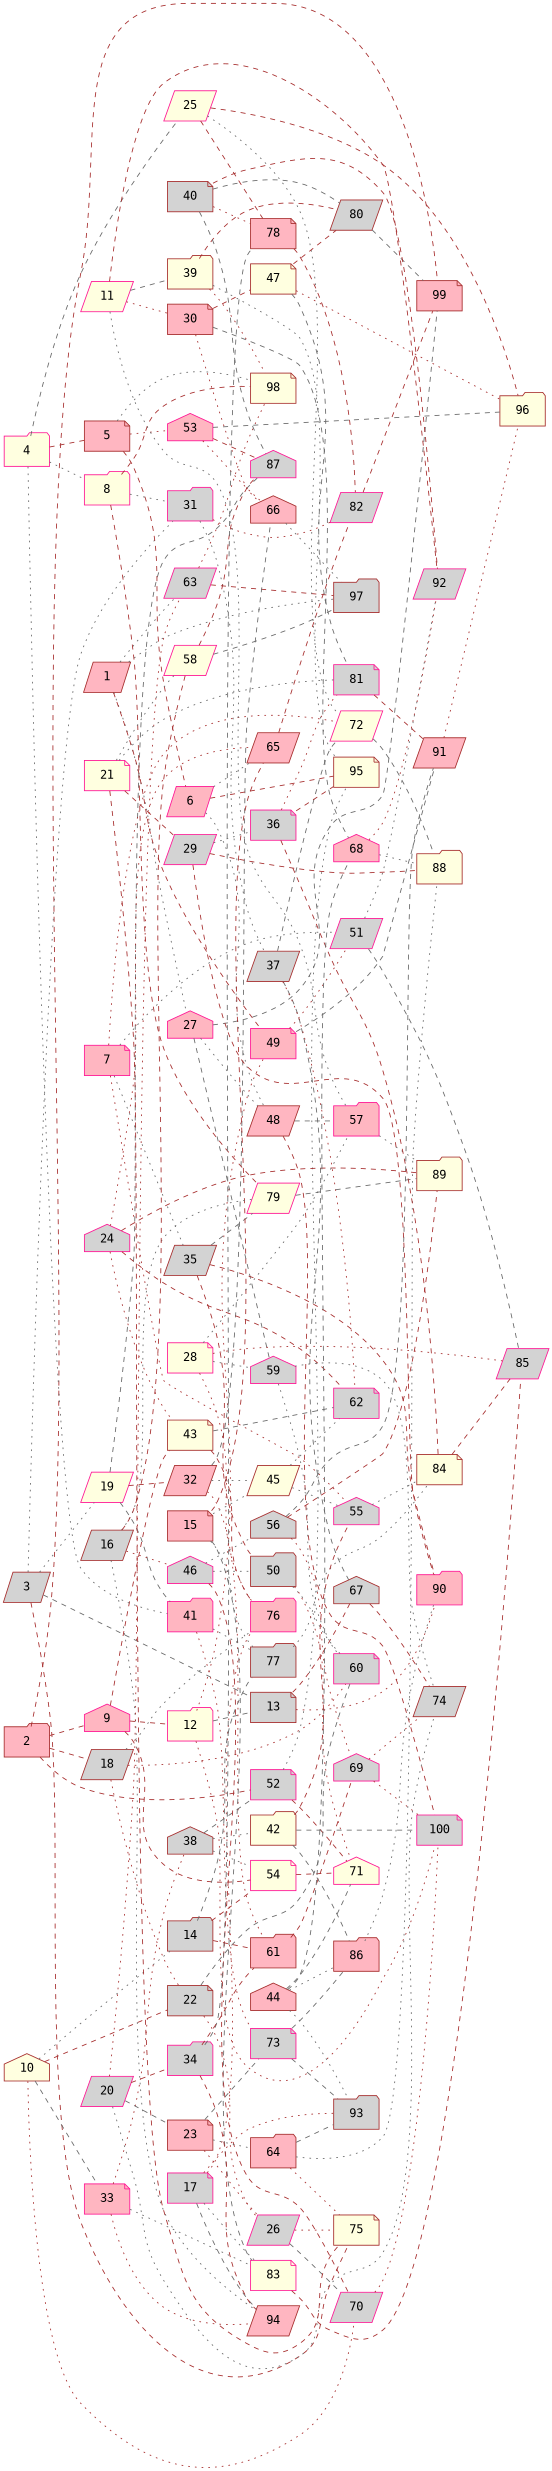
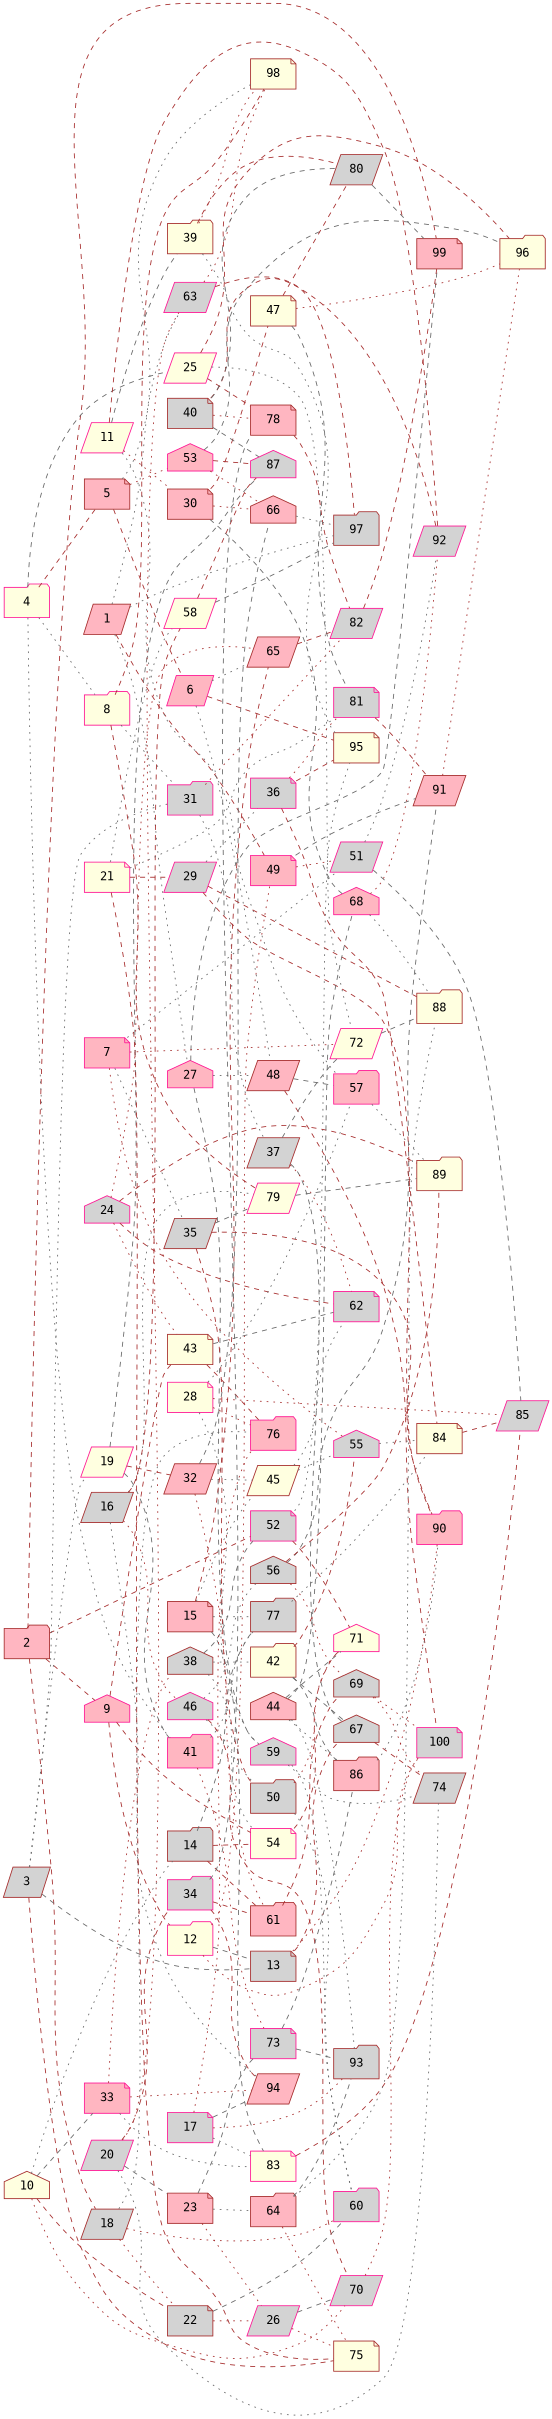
(356, 1669) -> (356, 2207)
(356, 1769) -> (356, 1685)
(356, 1830) -> (322, 1702)
